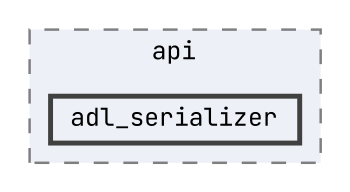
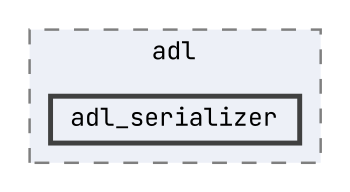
(175, 53) -> (175, 53)
